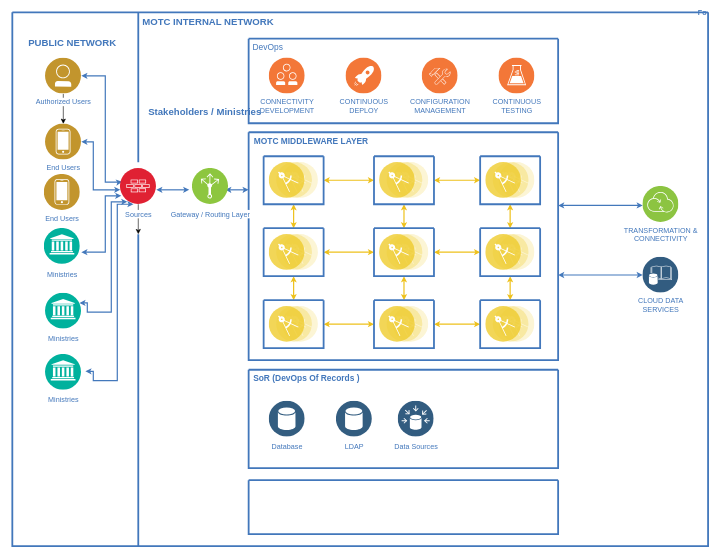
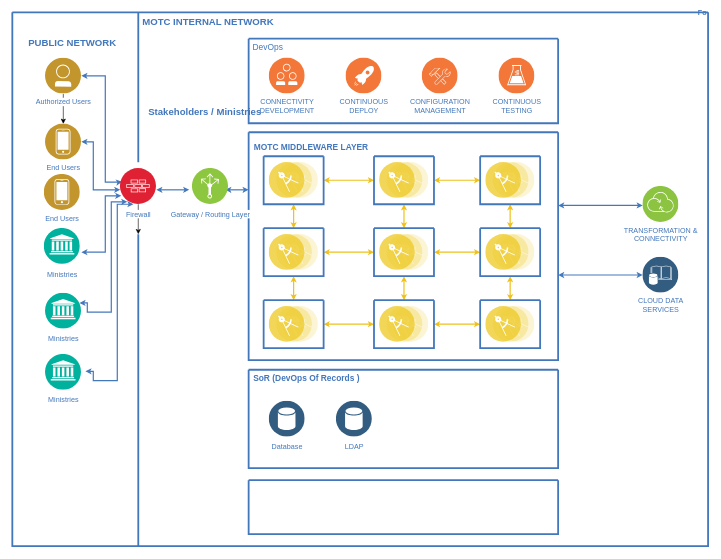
(319, 140) -> (319, 146)
(139, 215) -> (139, 215)
(416, 419) -> none
